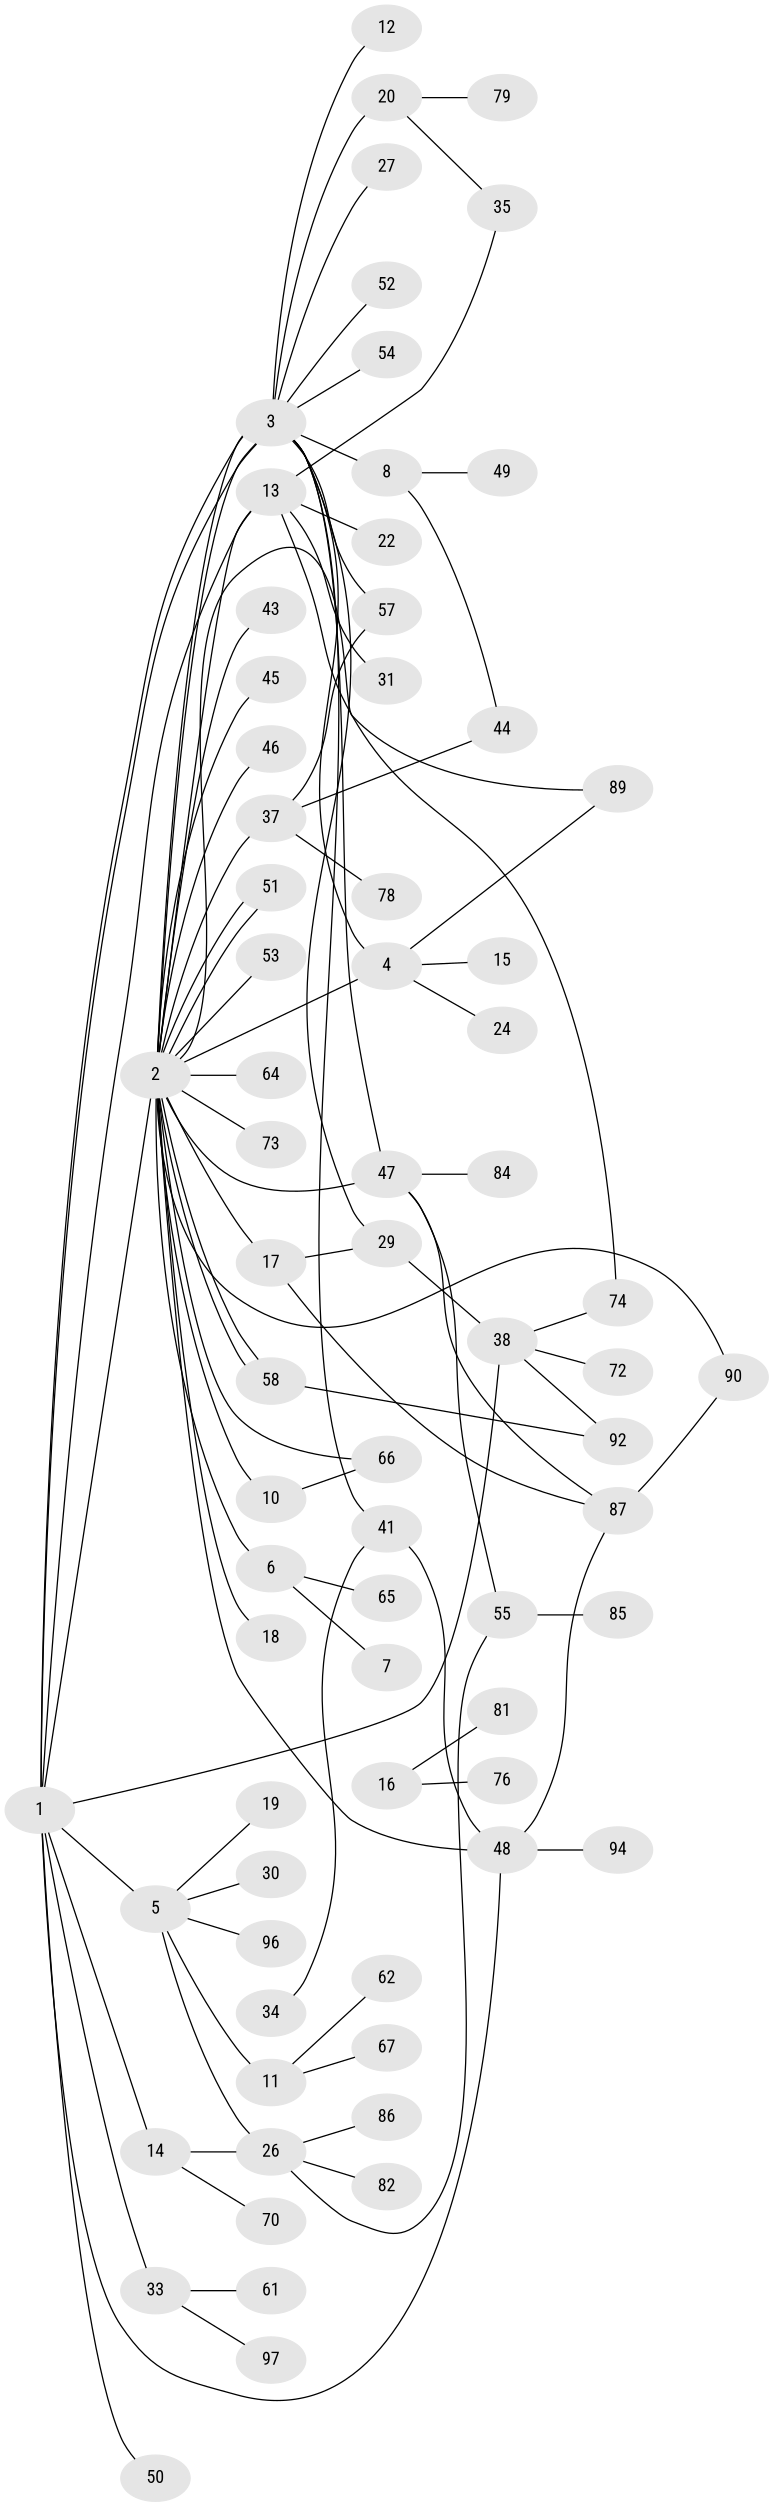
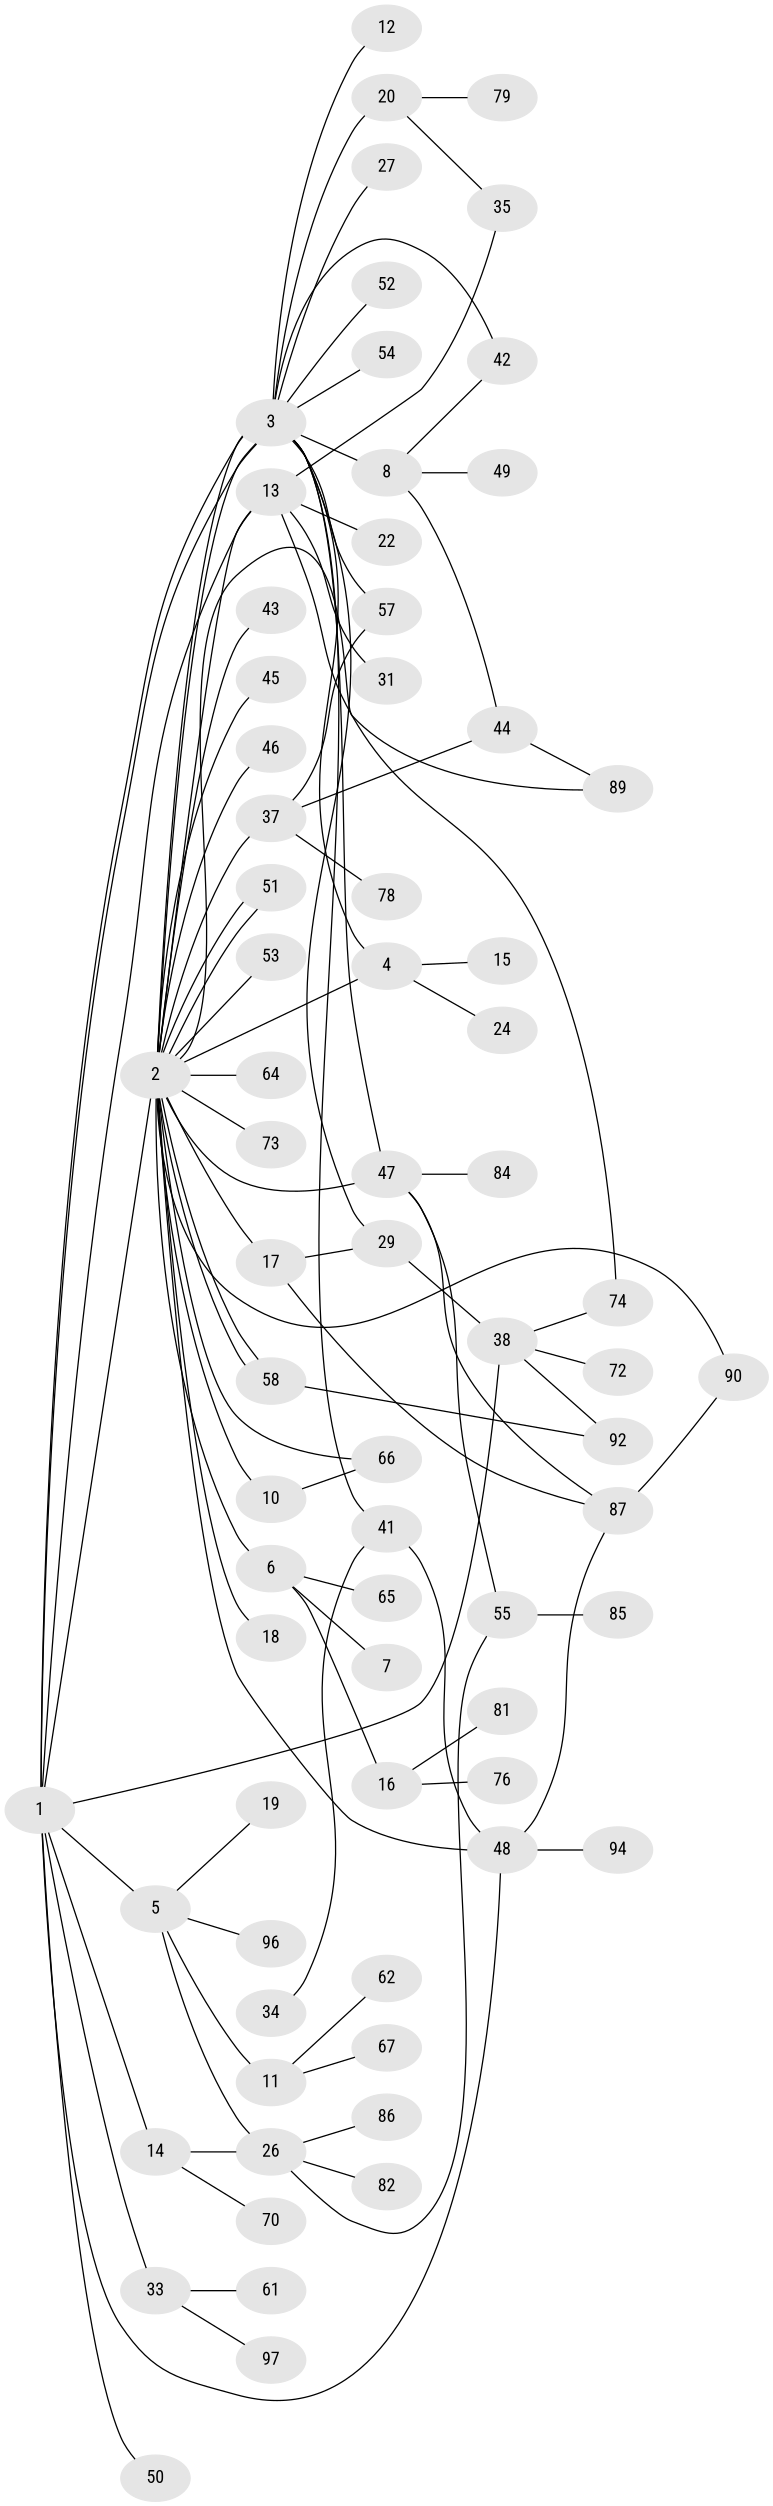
none -> (502, 361)
(498, 881) -> (560, 759)
none -> (338, 1673)
(271, 1874) -> none
